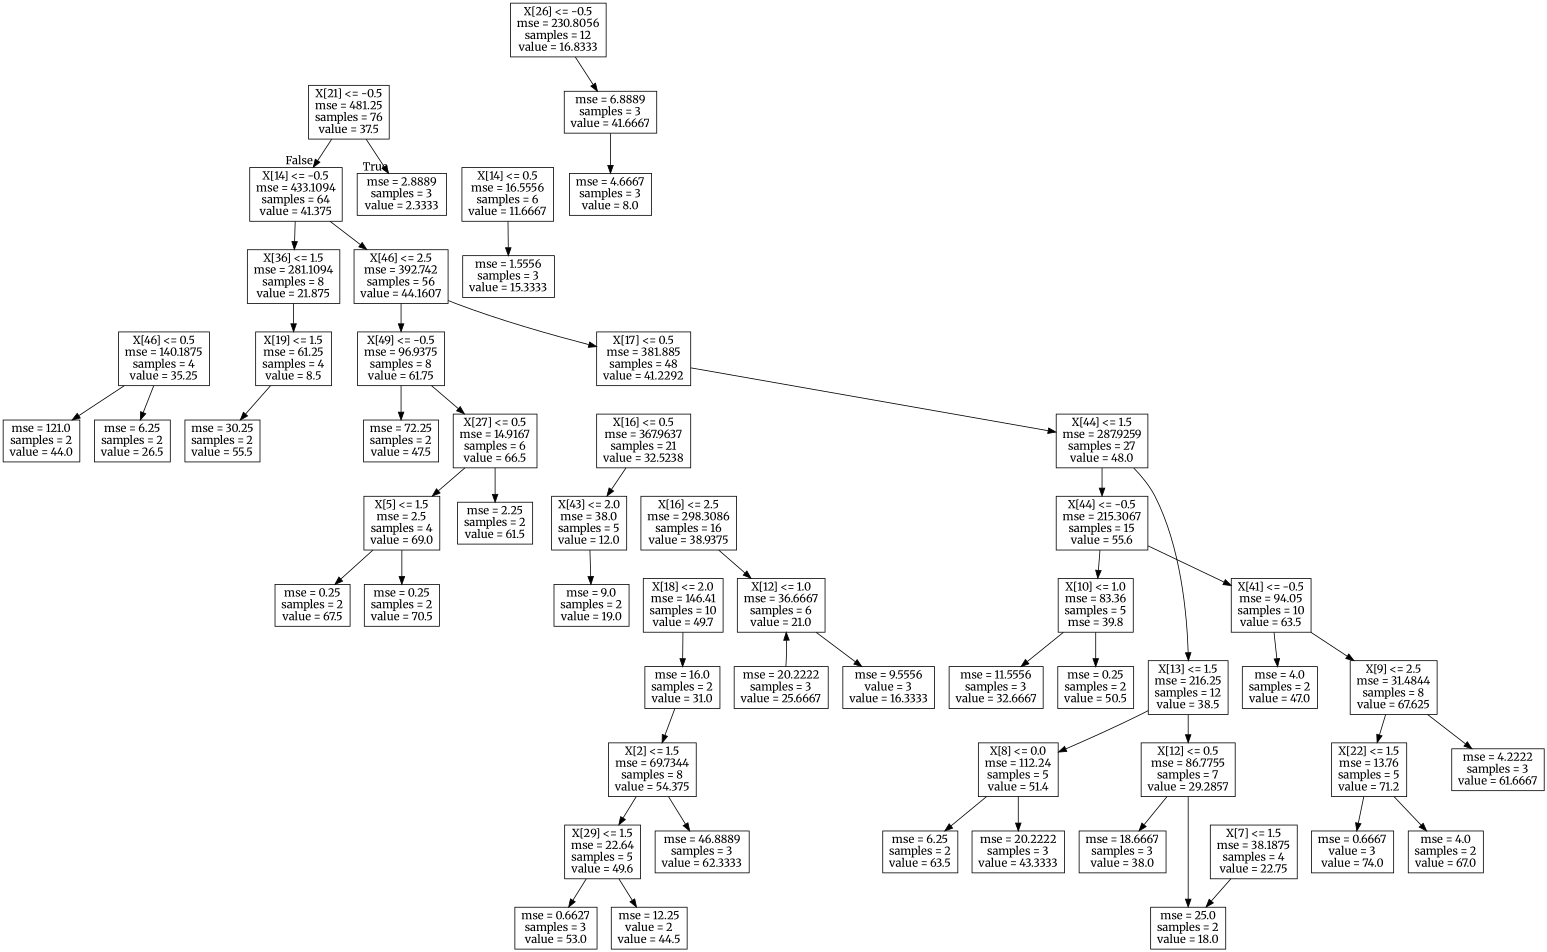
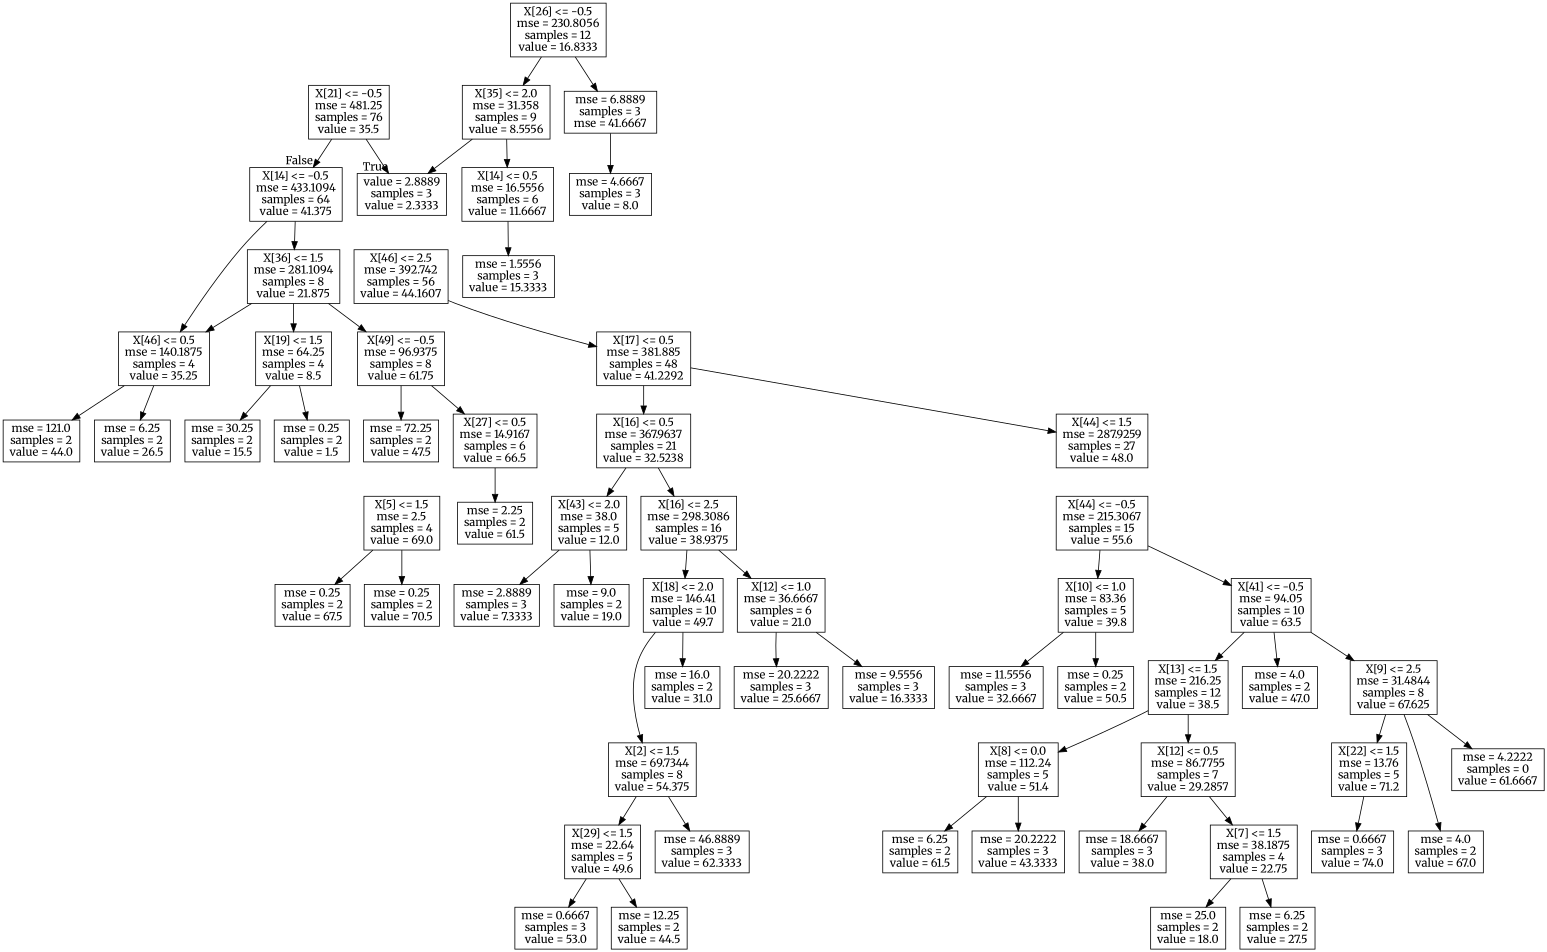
(349, 112) -> (349, 112)
none -> (506, 112)
(610, 112) -> (610, 112)
(402, 194) -> (402, 194)
(345, 233) -> (223, 271)
(401, 314) -> (344, 315)
none -> (232, 316)
(294, 359) -> (294, 359)
none -> (644, 396)
(222, 441) -> (222, 441)
none -> (312, 441)
(1102, 478) -> none
(452, 479) -> none
none -> (664, 479)
(1175, 551) -> (1233, 644)
none -> (686, 560)
none -> (497, 605)
(1096, 605) -> (1096, 605)
(786, 653) -> (776, 645)
(889, 688) -> (889, 688)
(670, 722) -> (634, 681)
(1498, 770) -> (1498, 770)
(1408, 811) -> (1422, 768)
(1188, 848) -> (1218, 808)
(920, 852) -> (920, 852)
(1353, 852) -> (1353, 852)
(556, 928) -> (556, 928)
(649, 928) -> (649, 928)
none -> (1277, 928)
